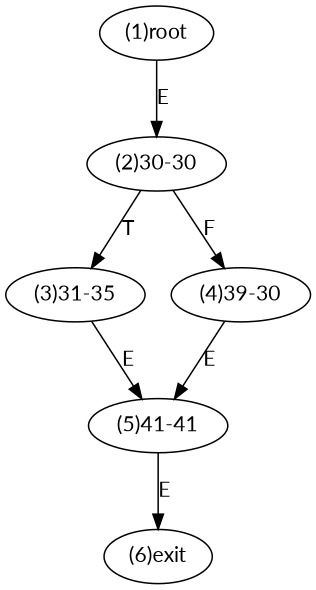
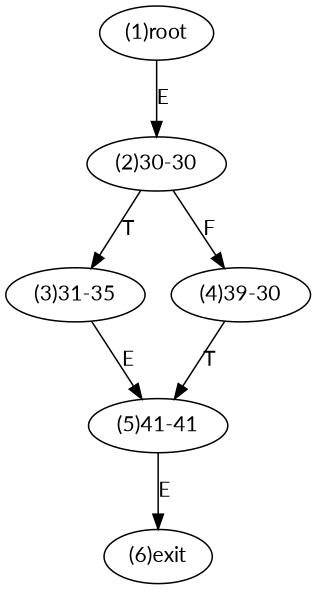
(210, 360) -> (210, 360)
